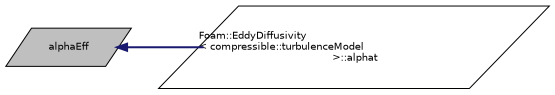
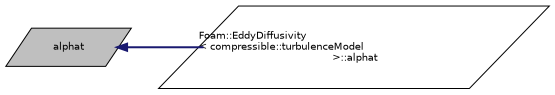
(69, 47) -> (69, 47)
